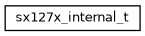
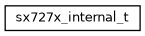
(73, 18) -> (73, 18)
